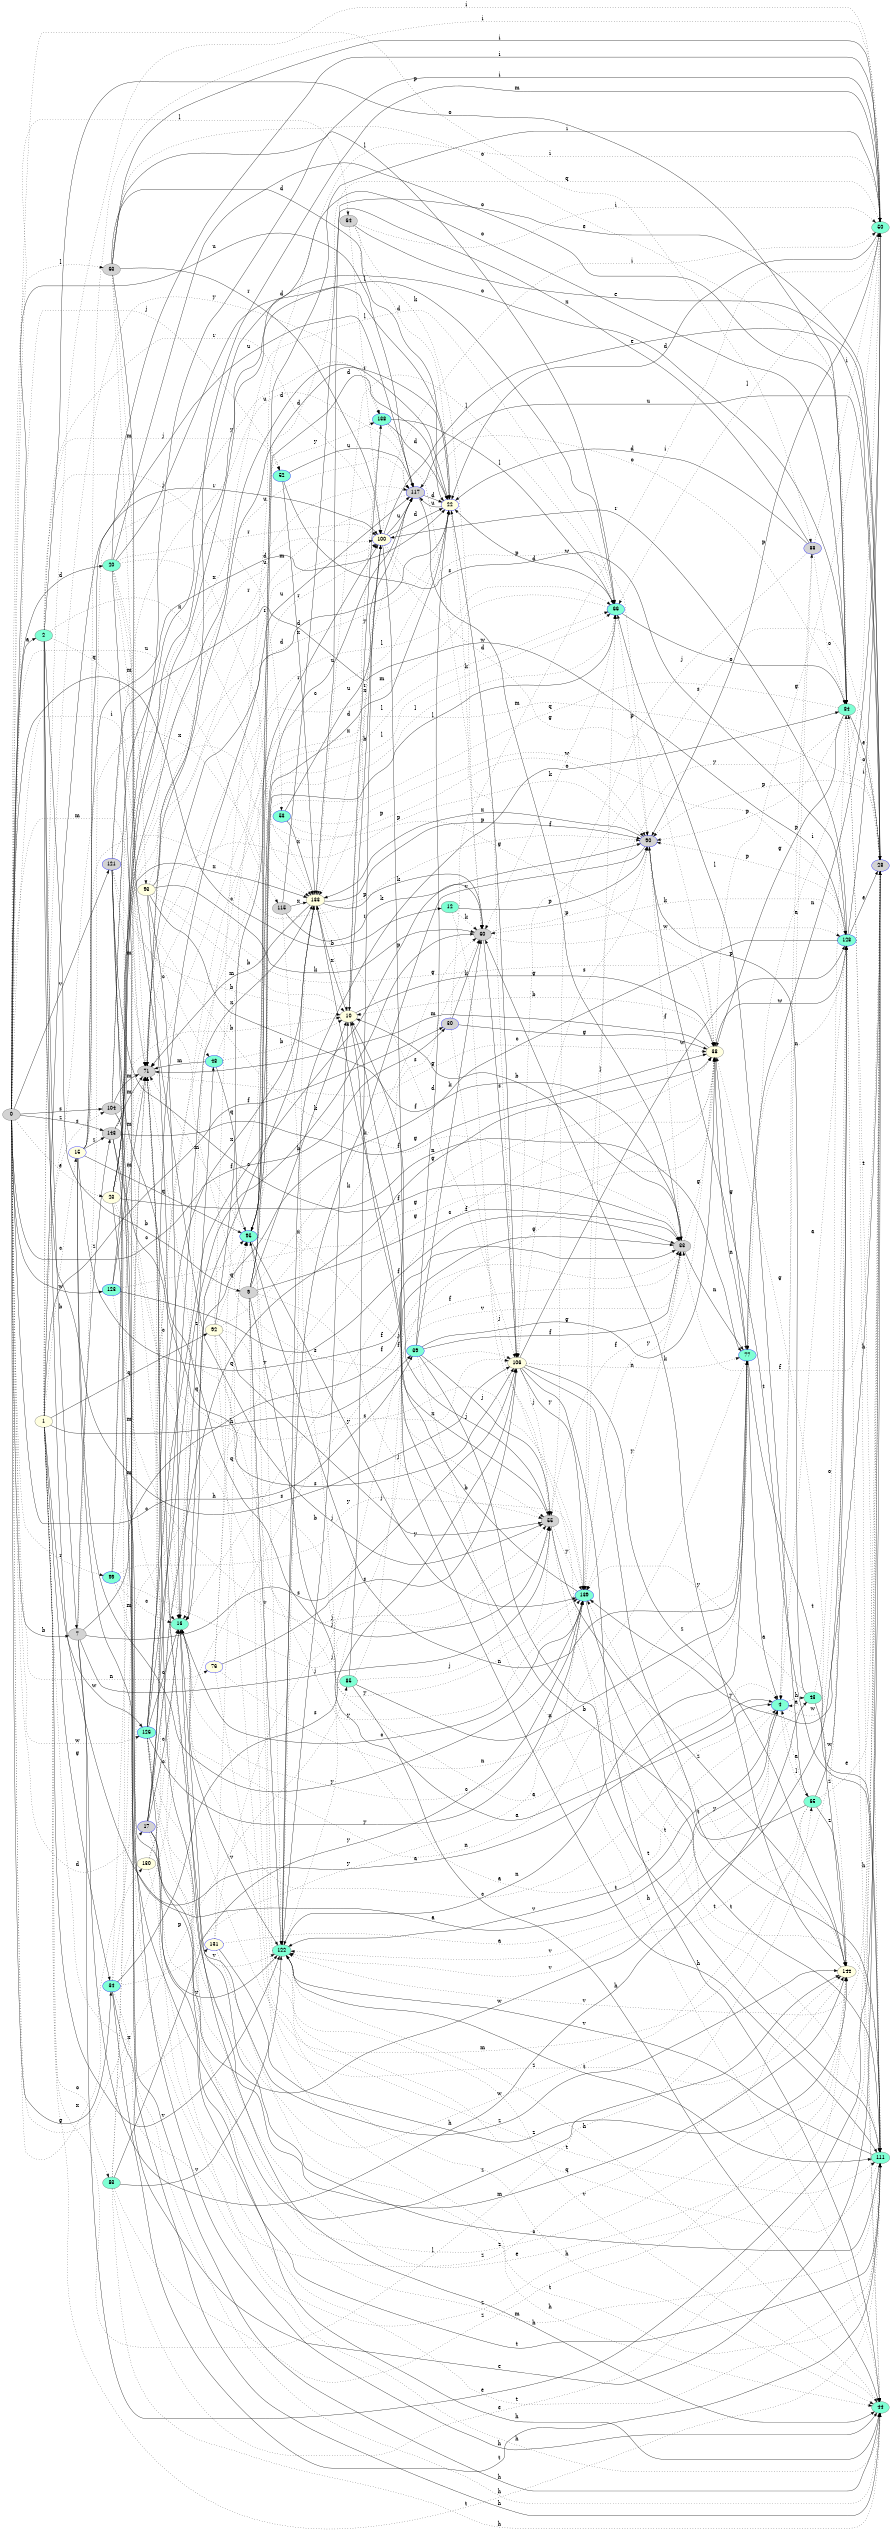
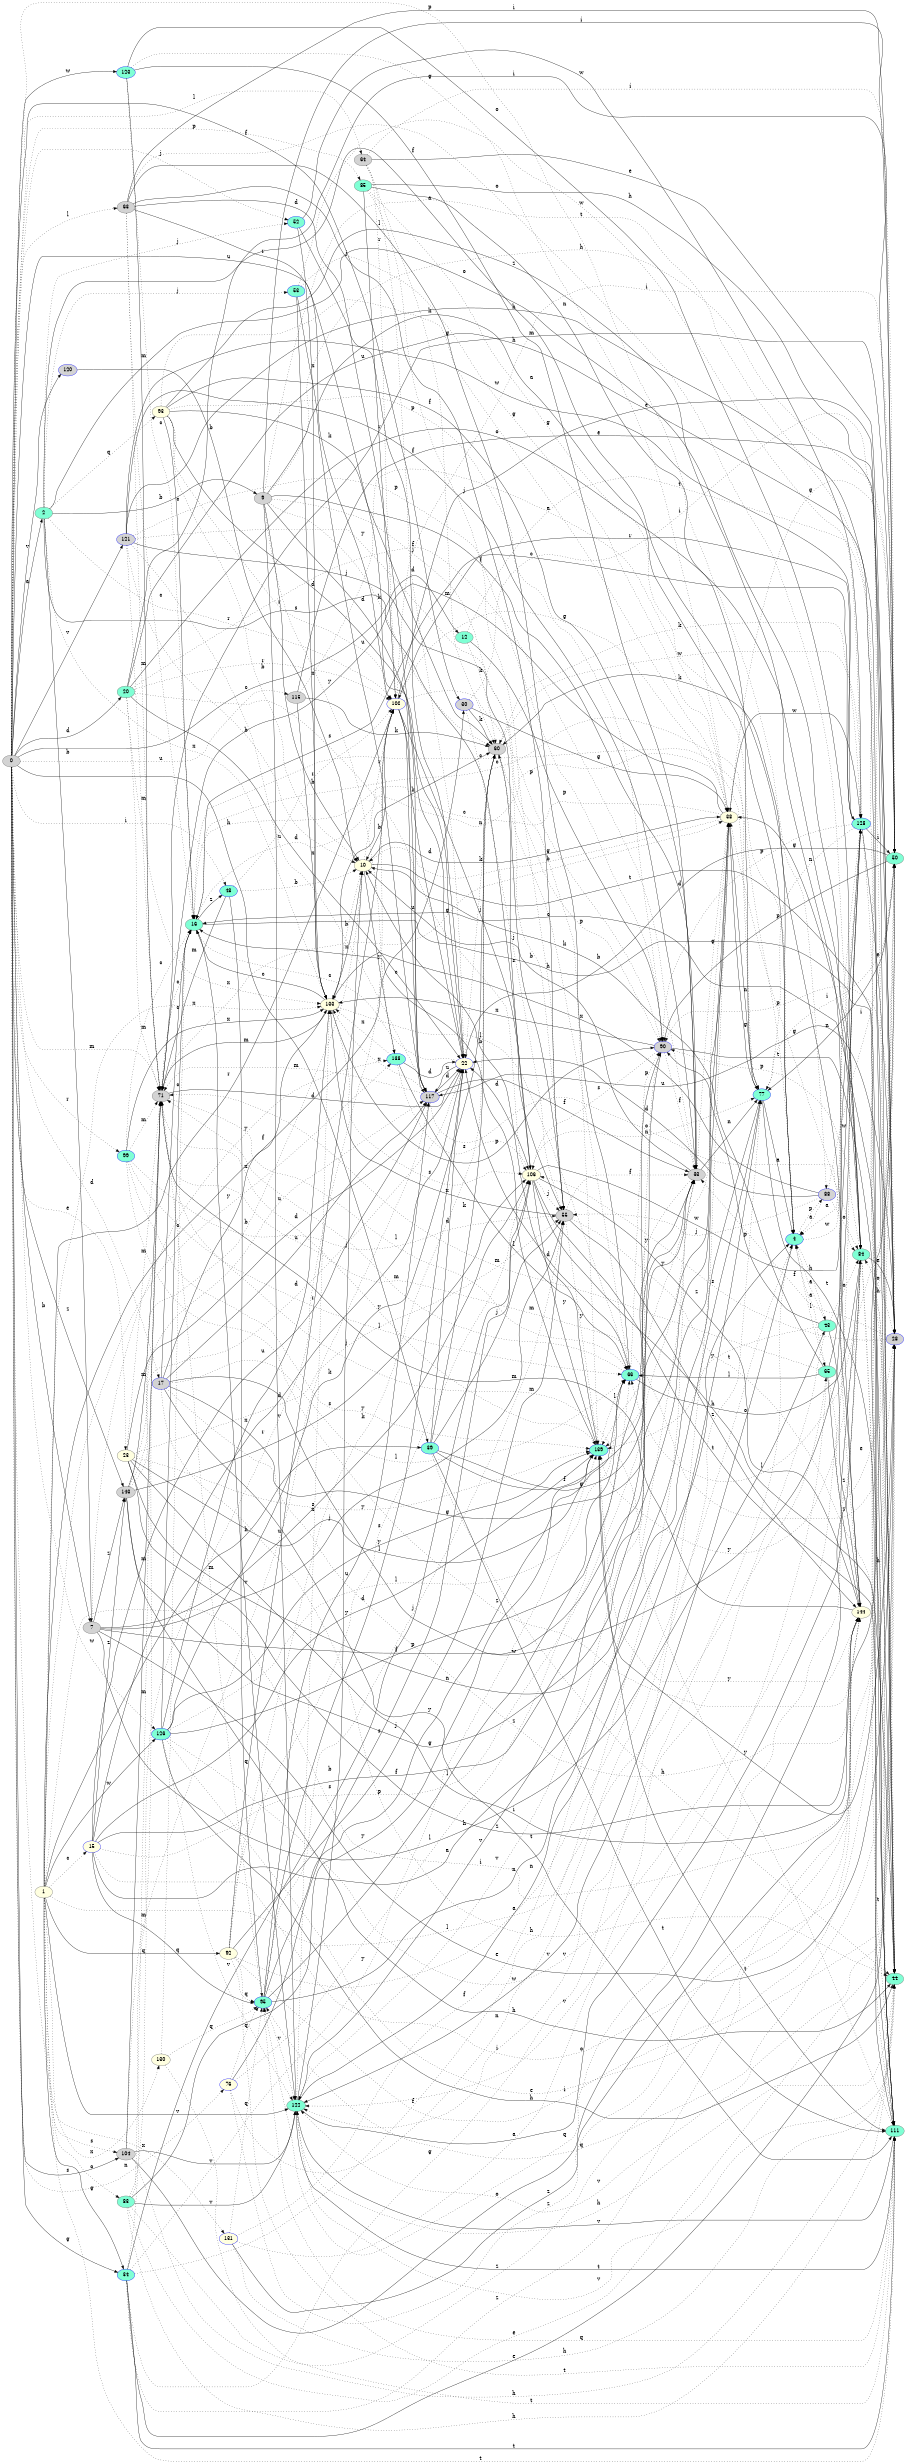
none -> (68, 370)
